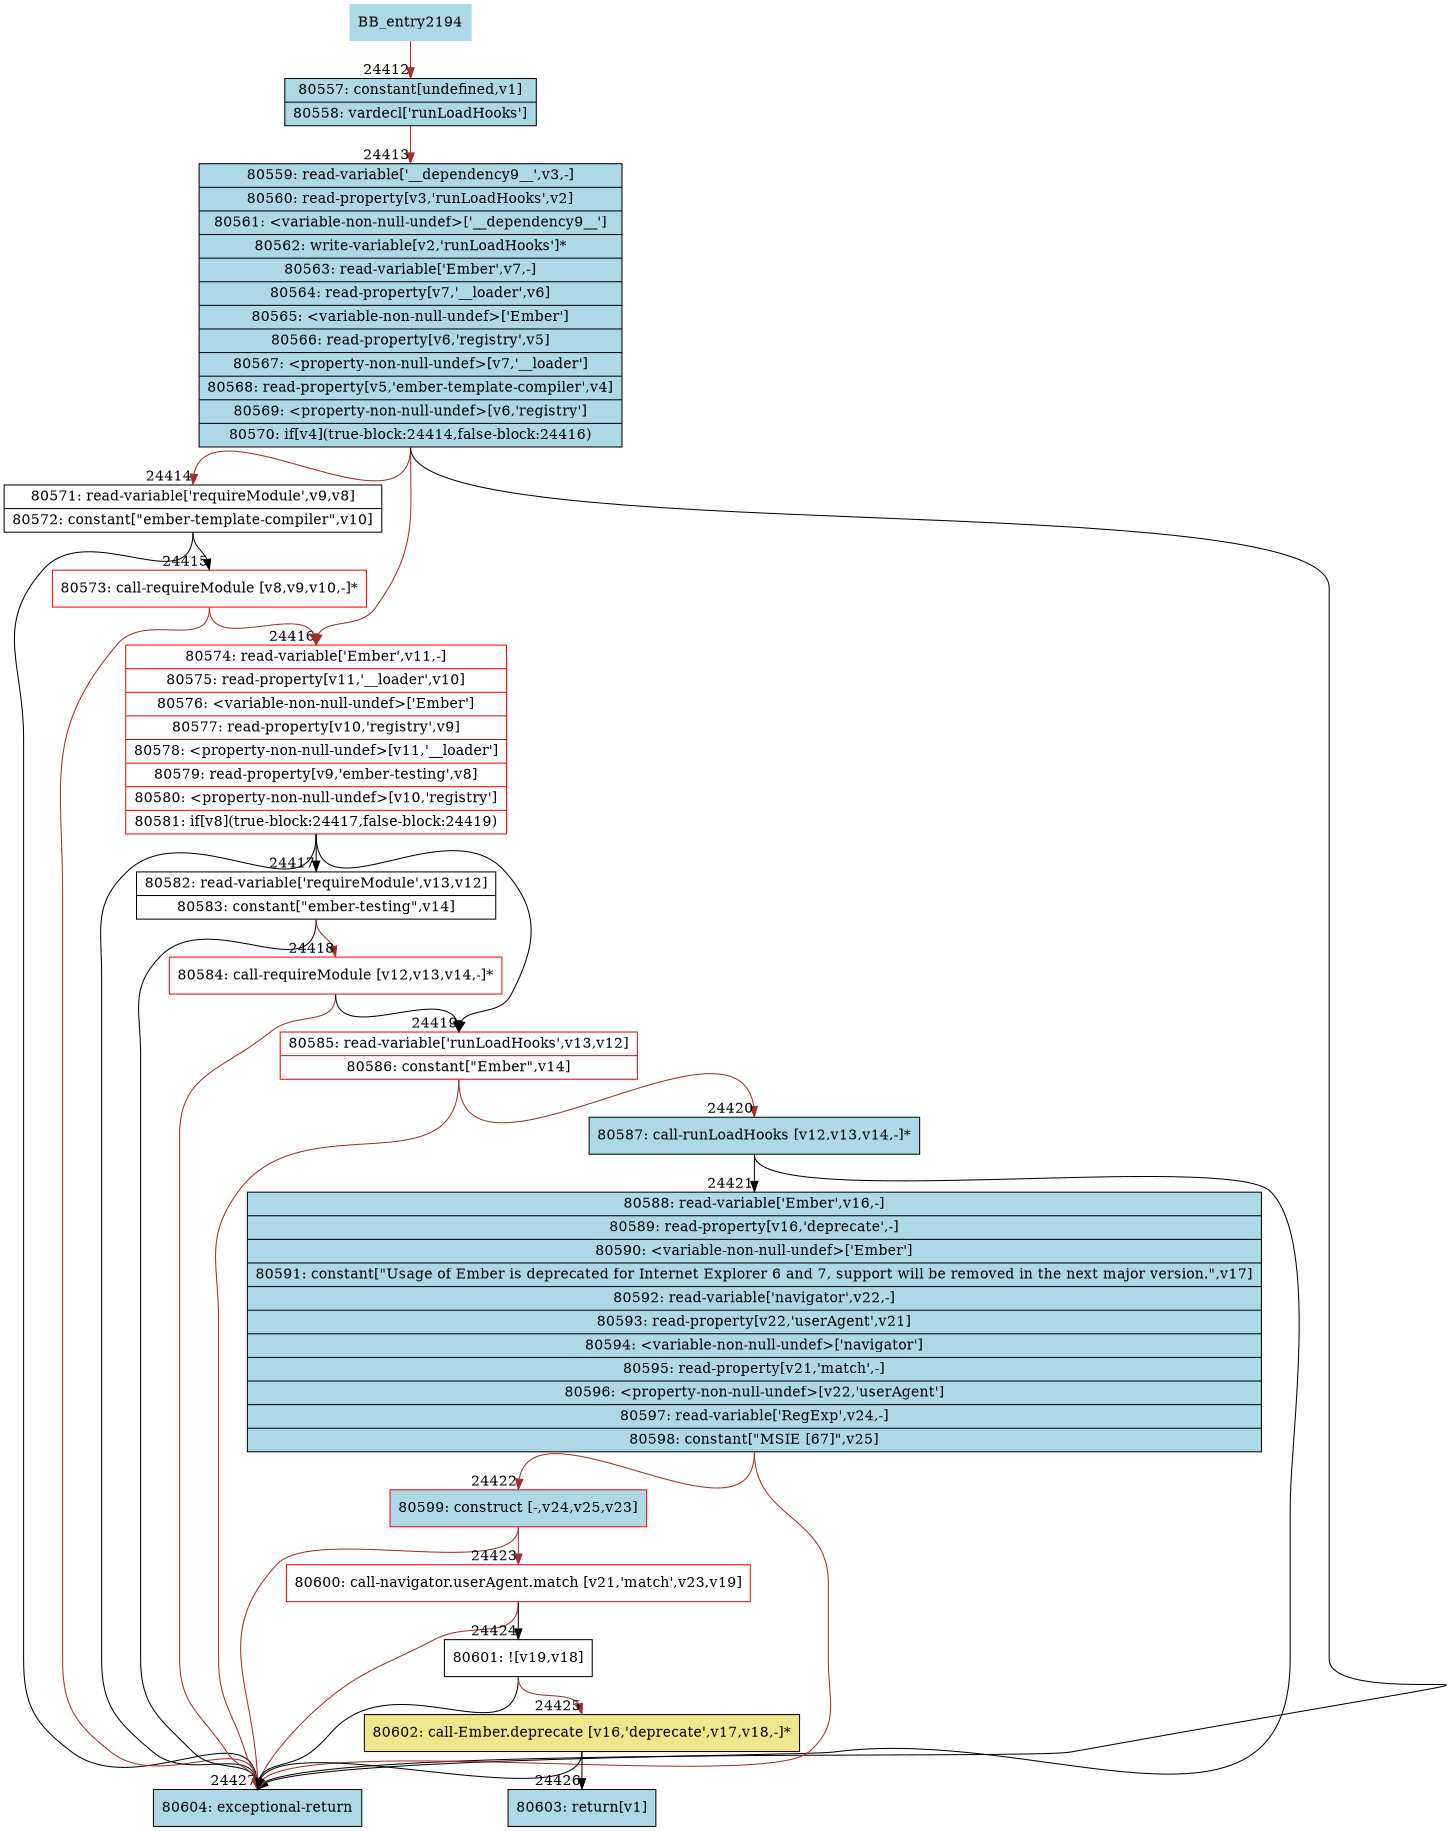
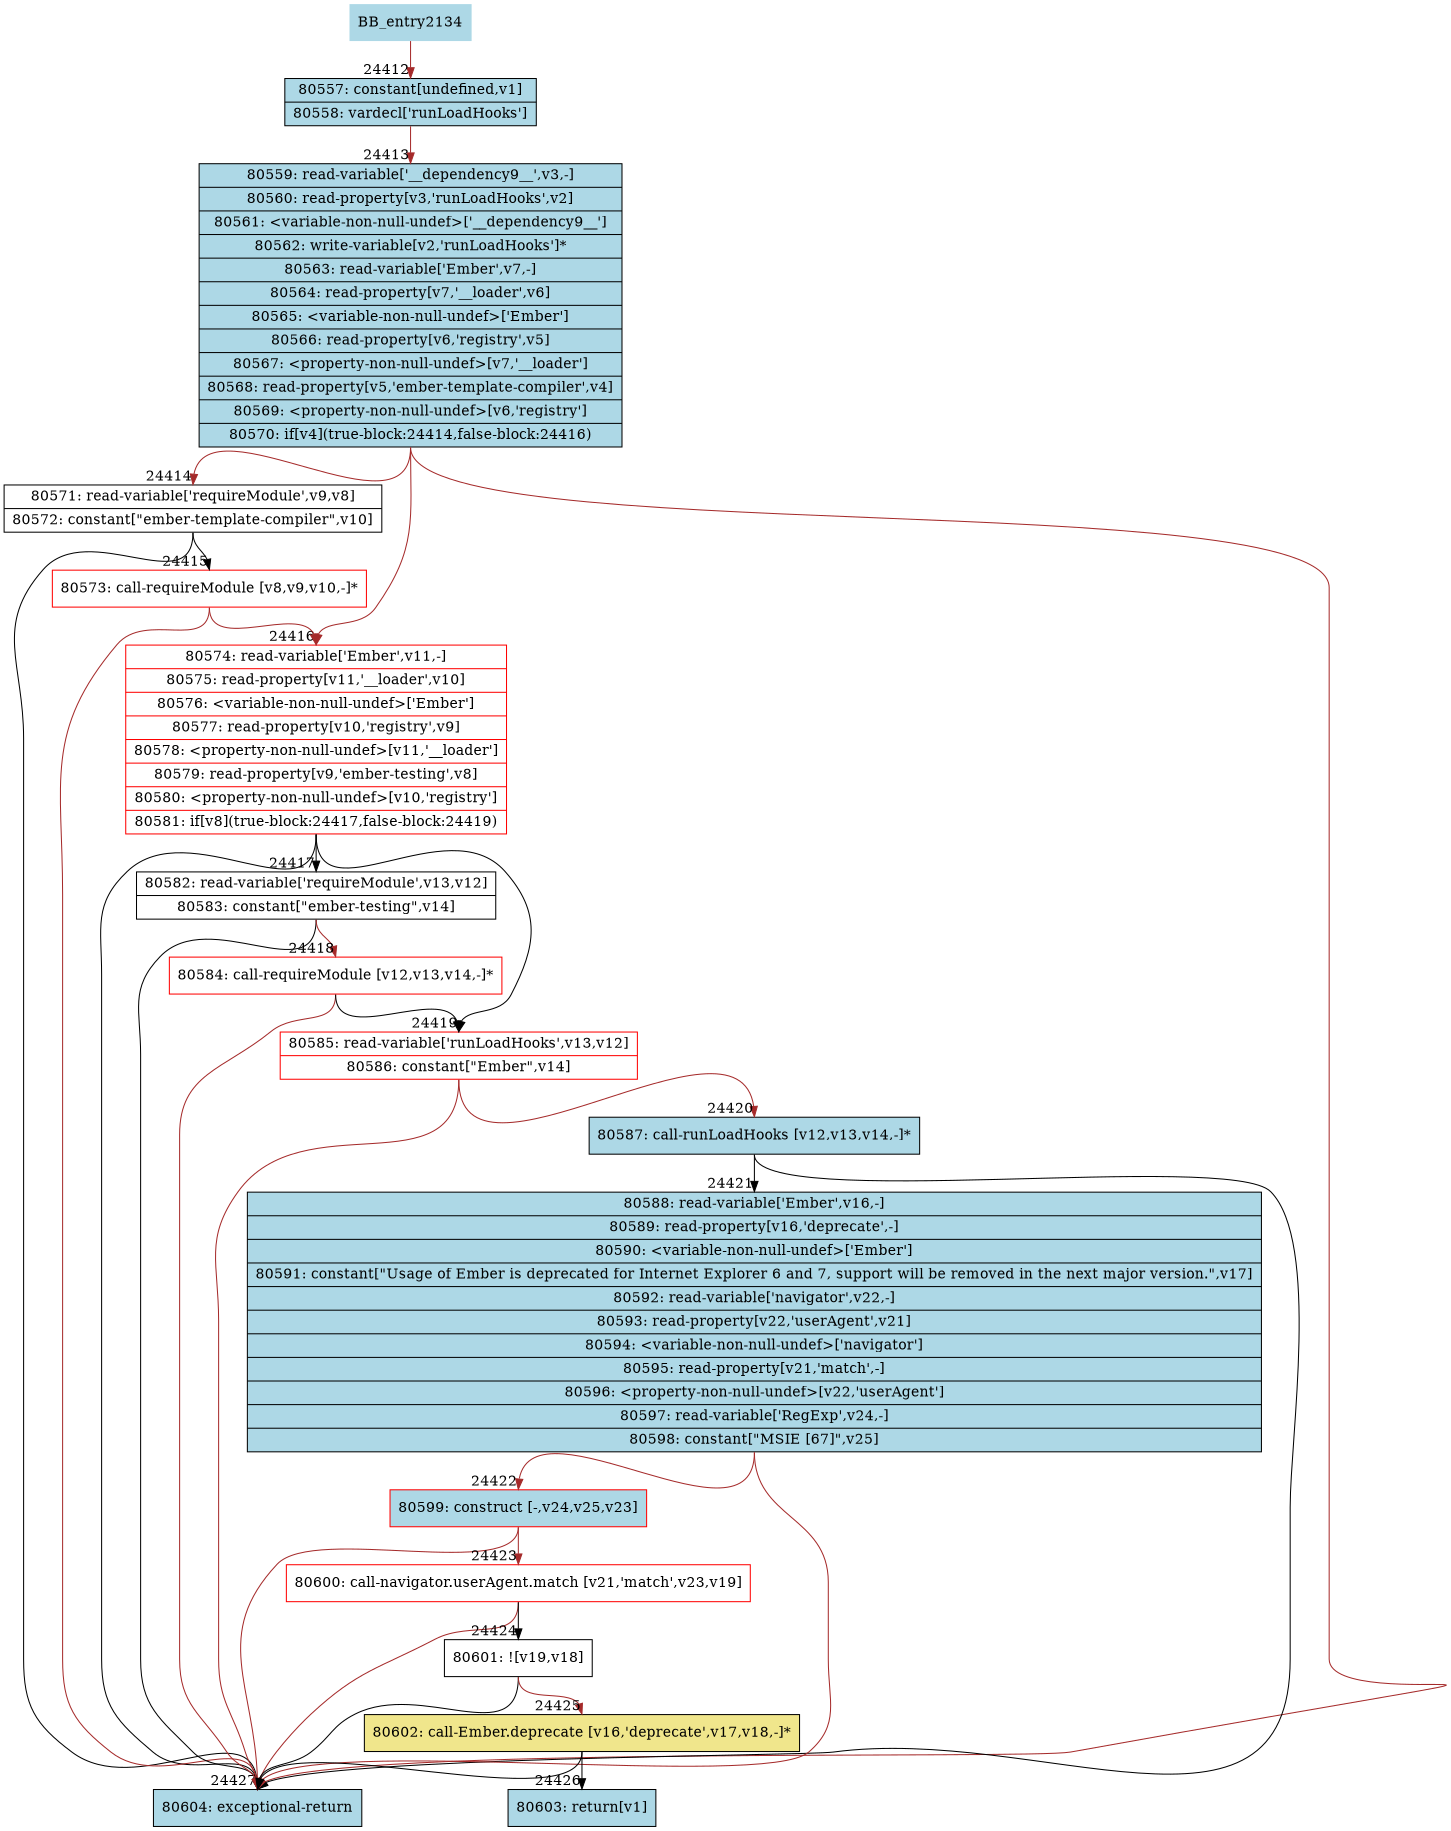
(411, 23) -> (411, 23)
(1329, 1305) -> (1329, 1305)
